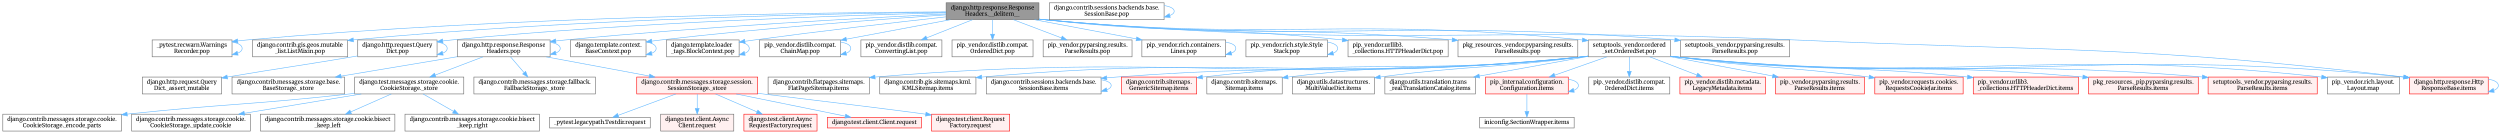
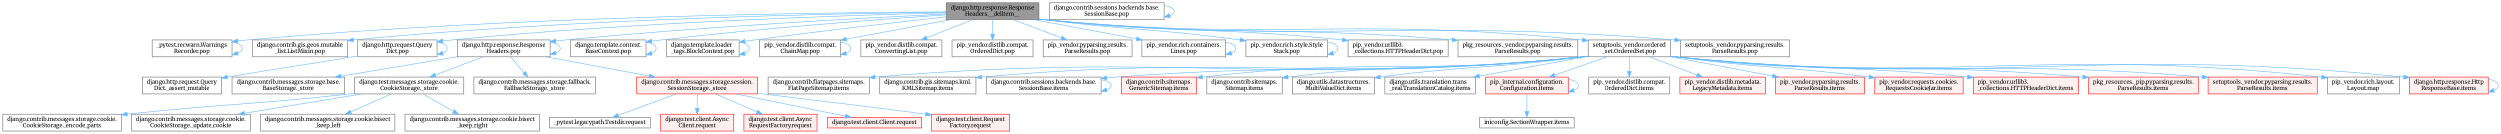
(1722, 37) -> (1185, 33)
(697, 123) -> (697, 123)
